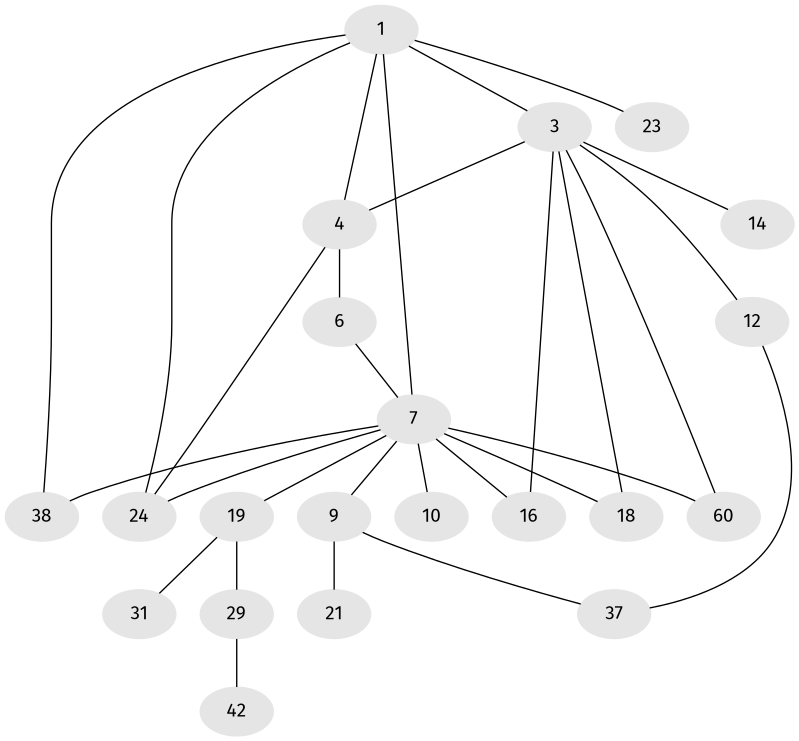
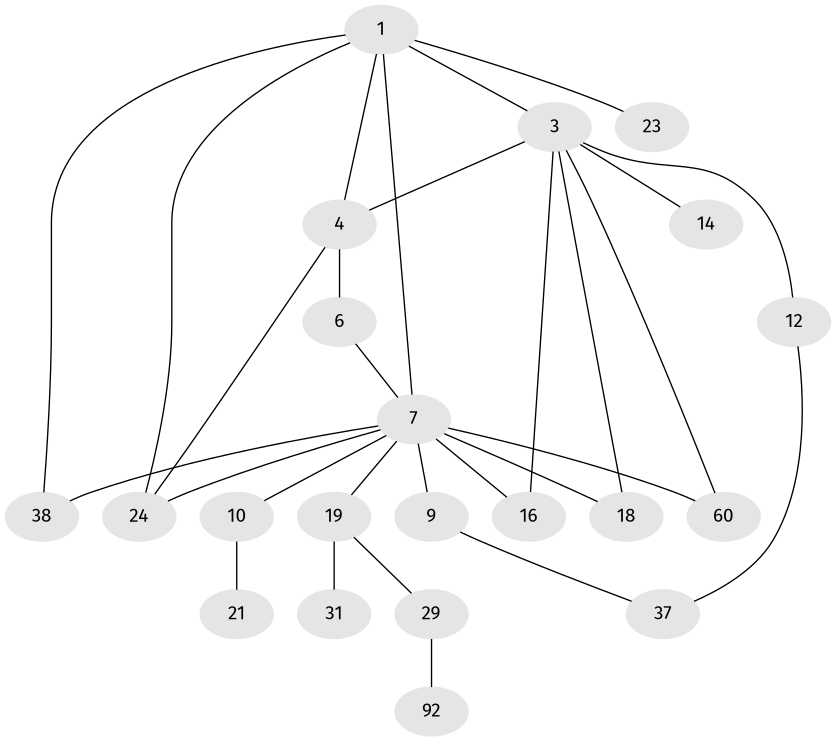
(334, 566) -> (237, 566)
(237, 712) -> (432, 712)
